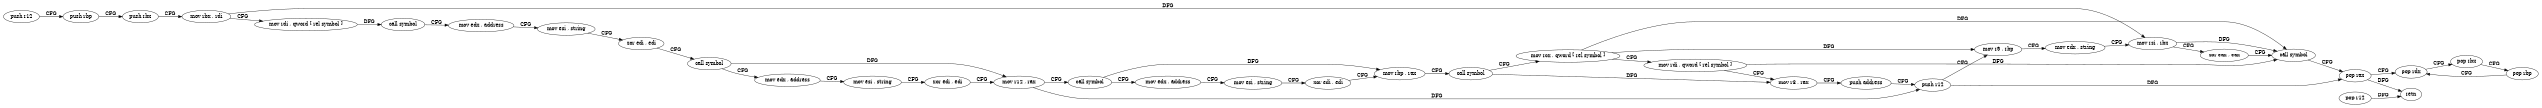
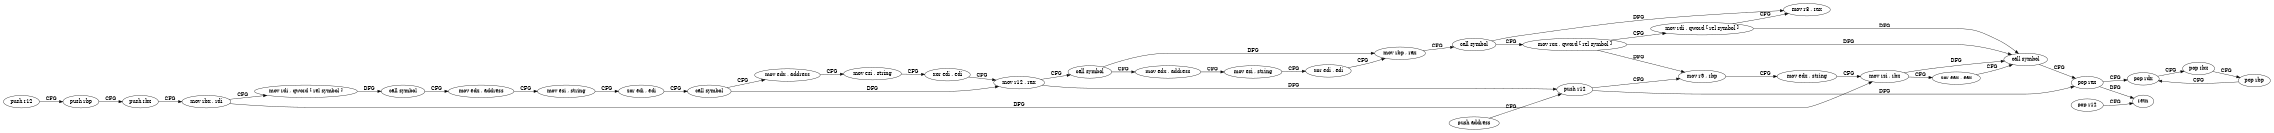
(1827, 83) -> none
(2383, 95) -> (2115, 102)
